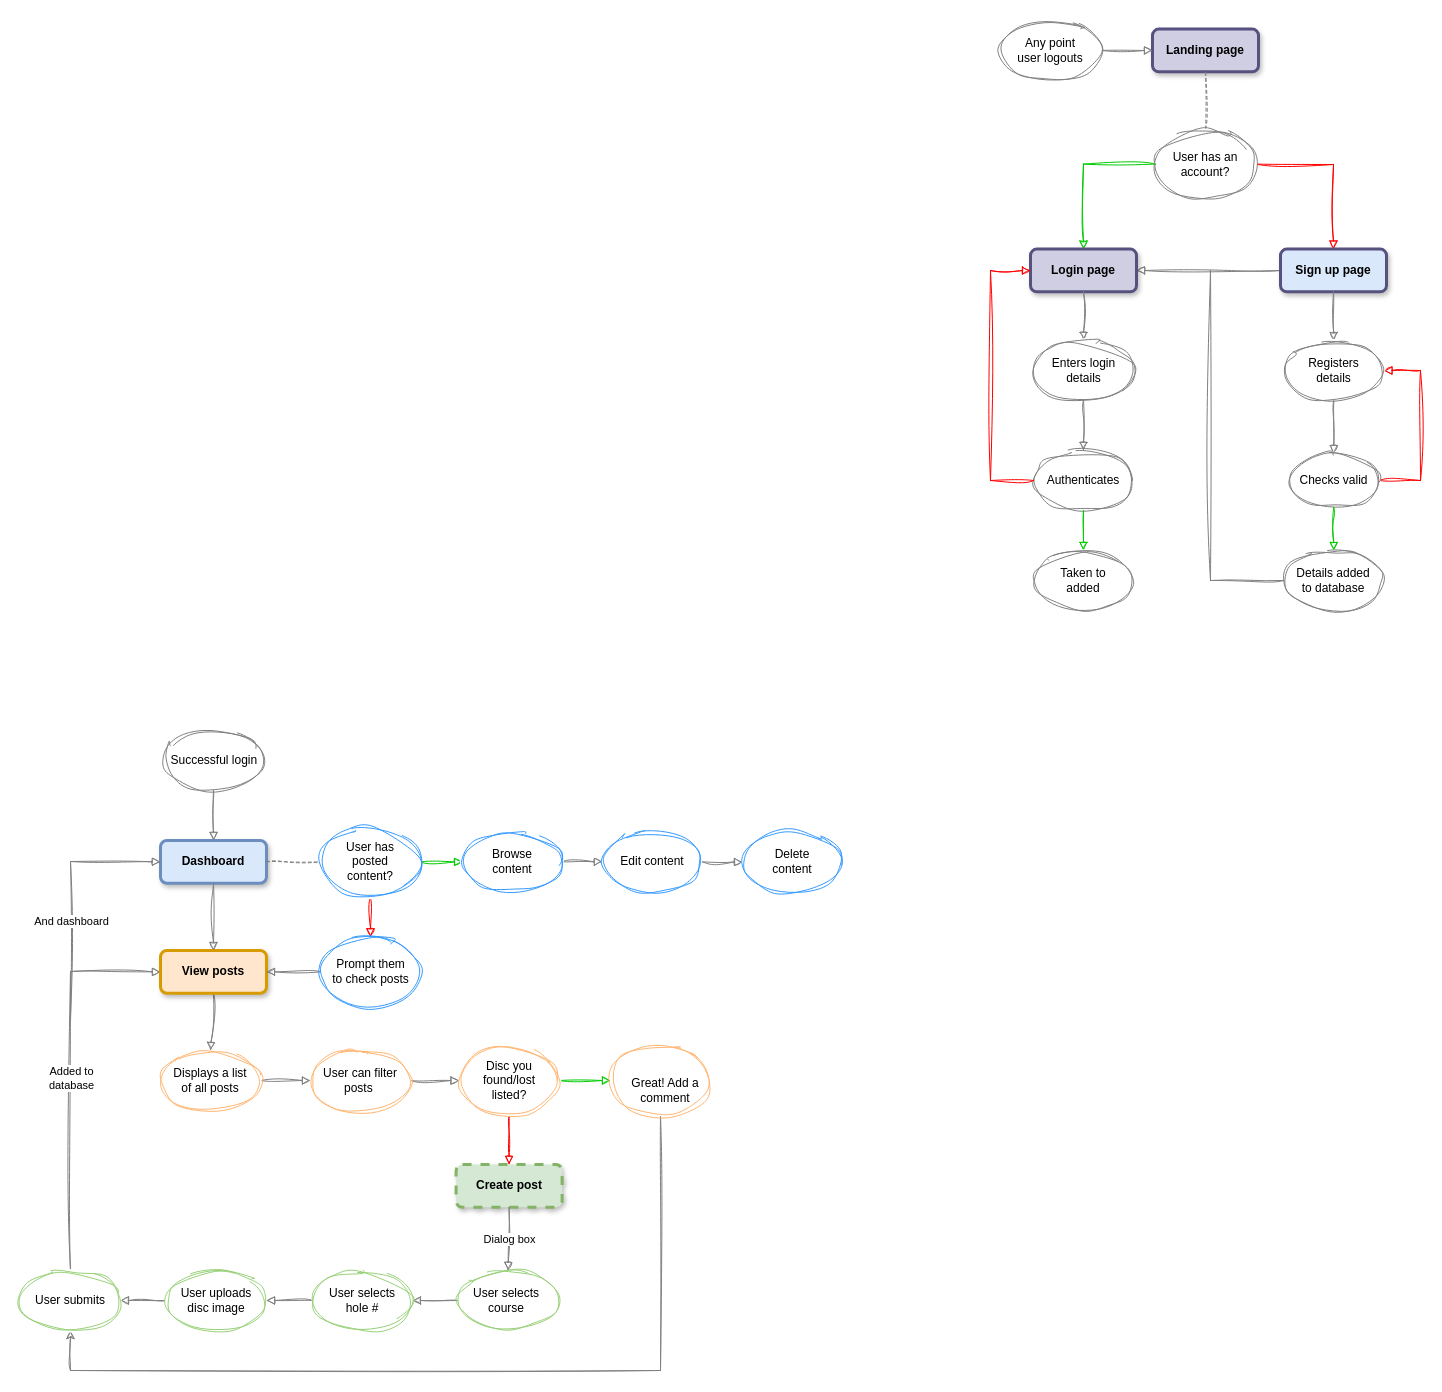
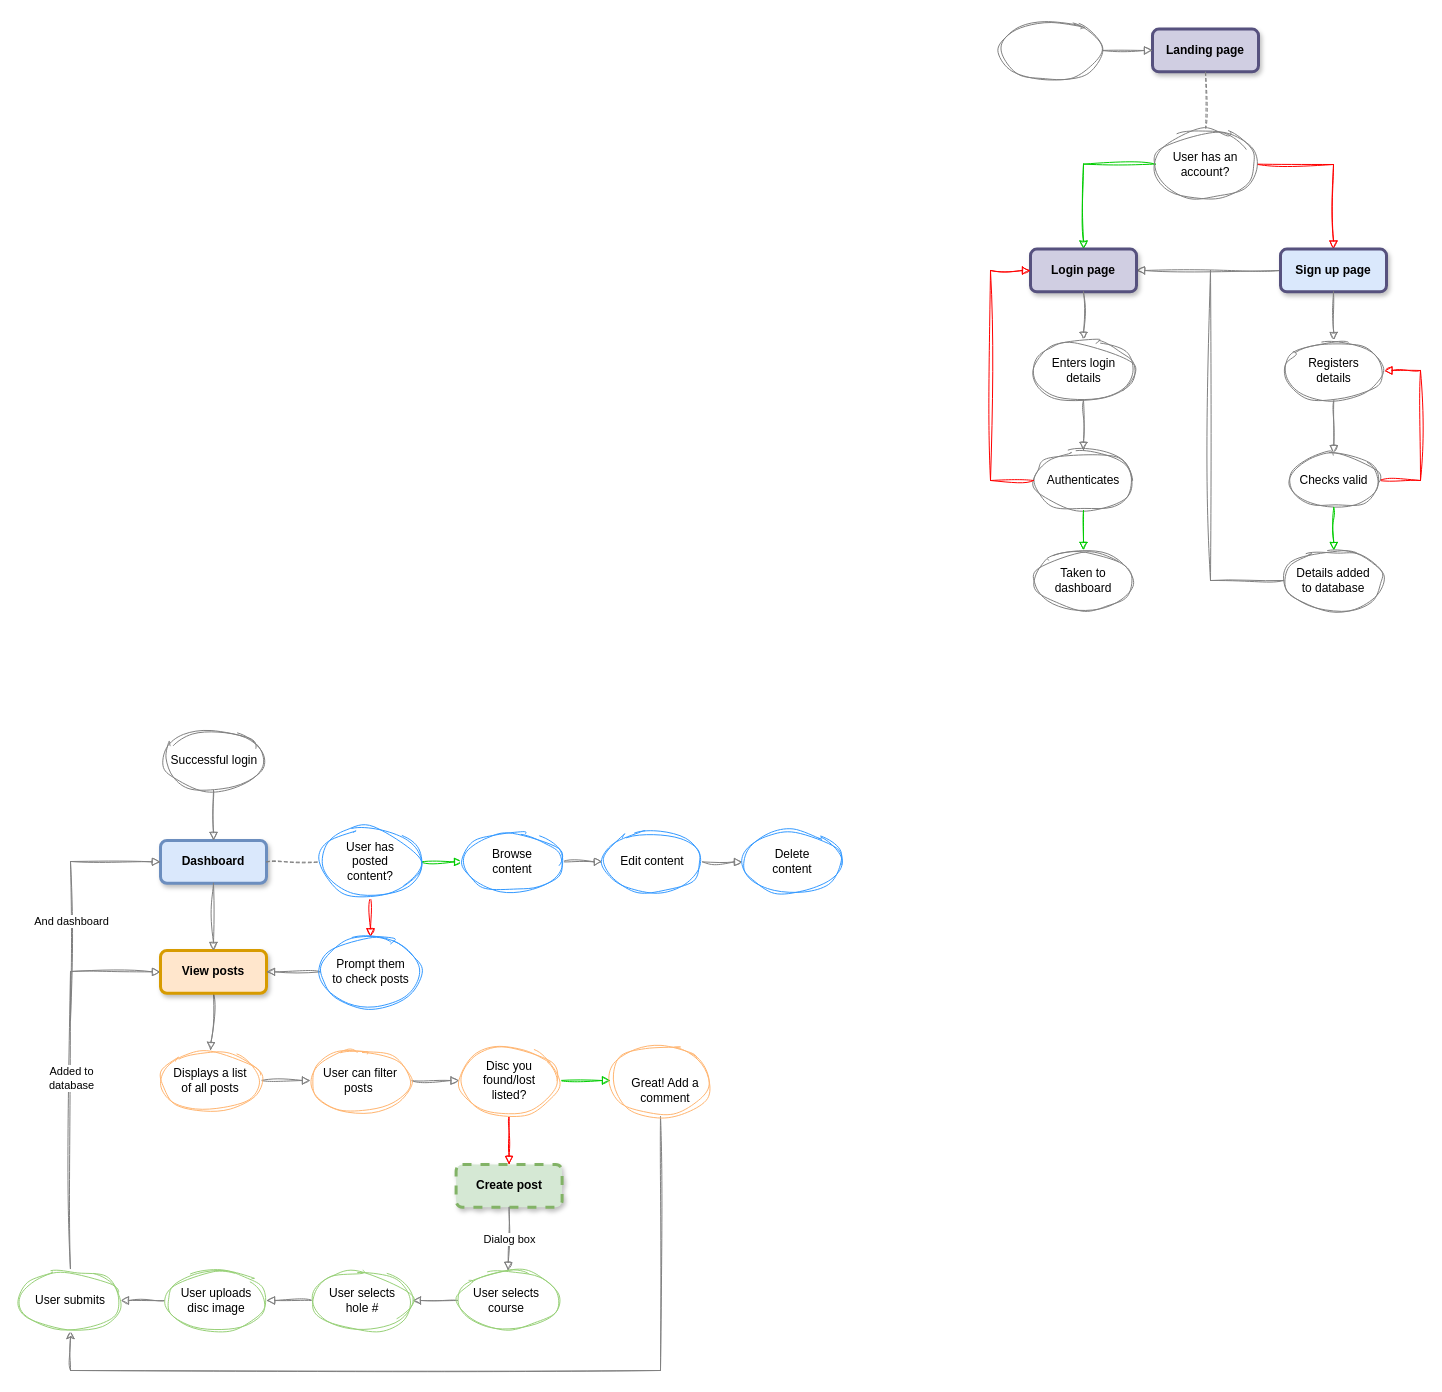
(1051, 51) -> none
(1084, 581) -> (1084, 581)
